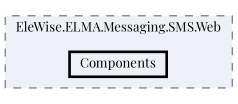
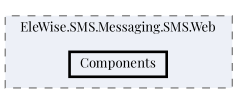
(119, 28) -> (119, 28)
